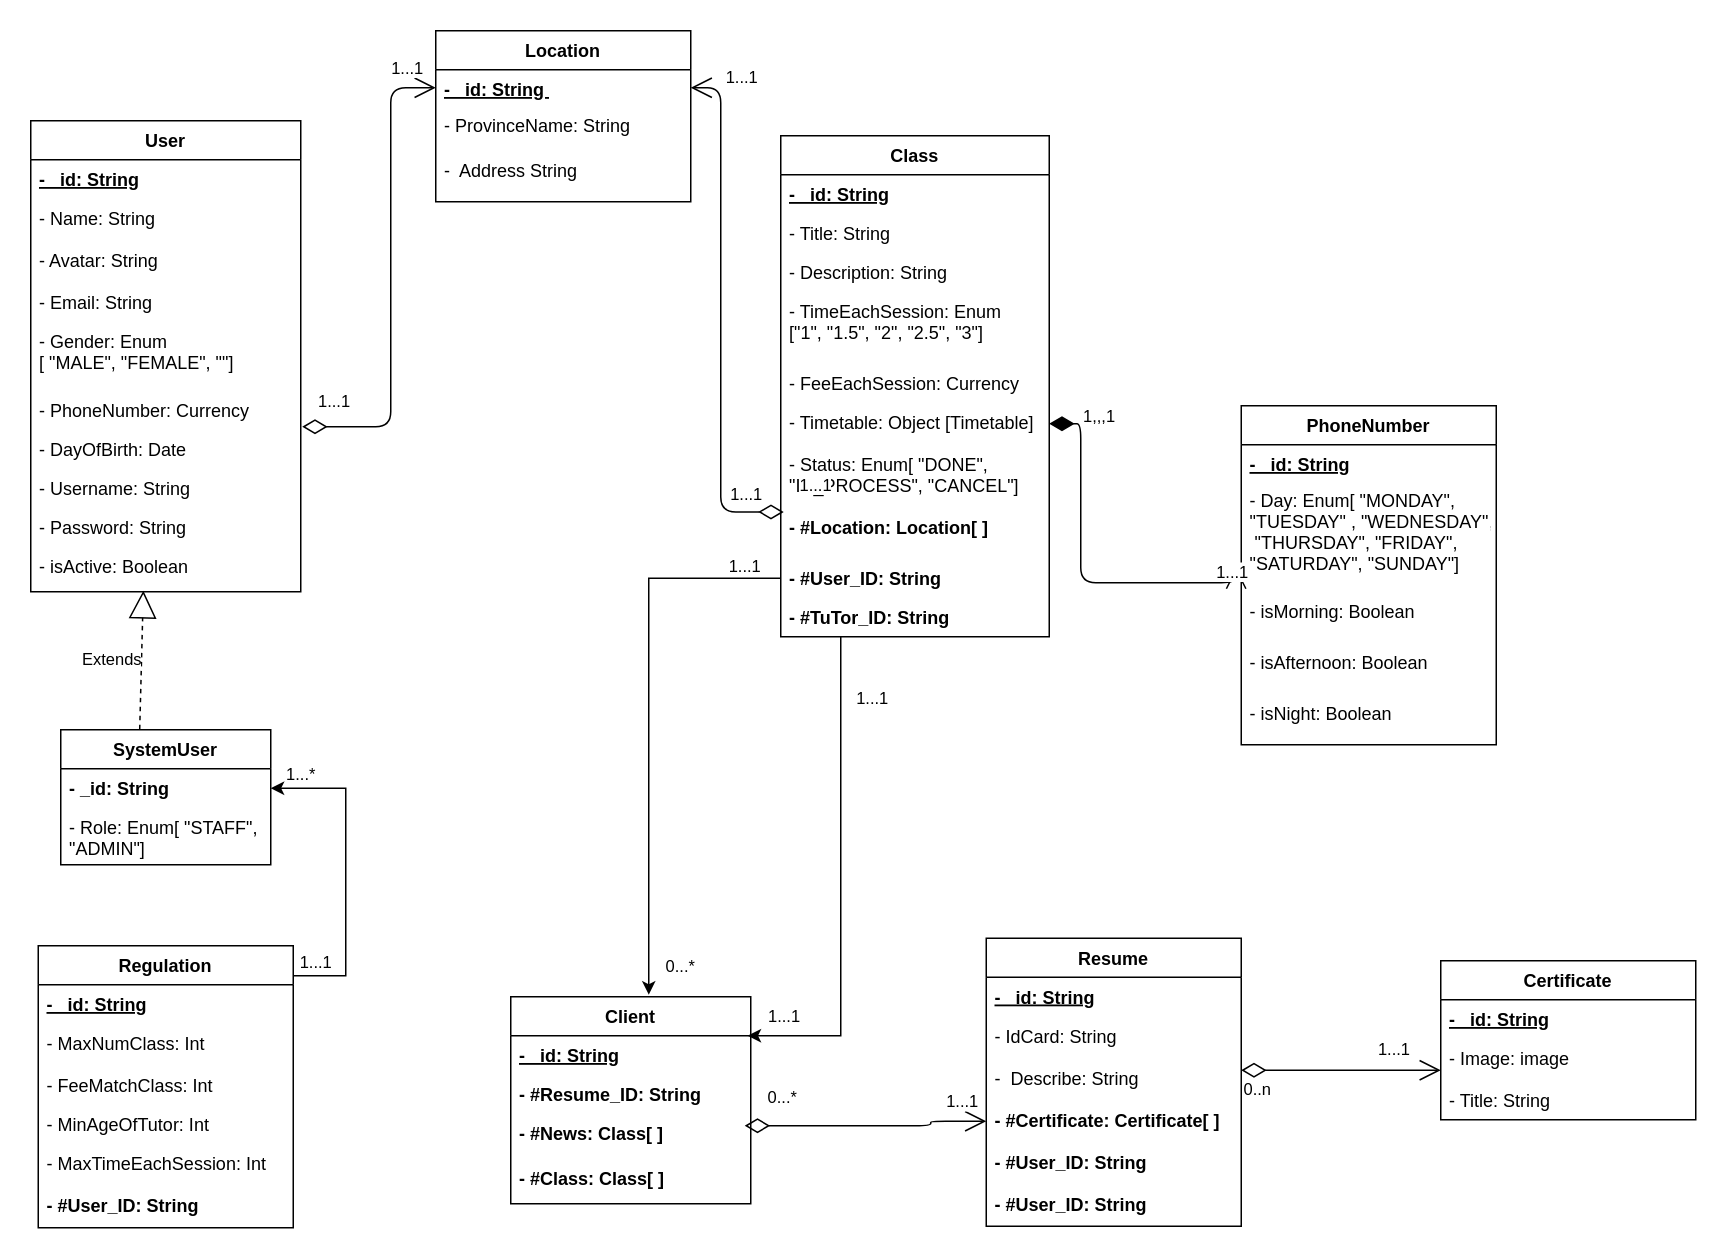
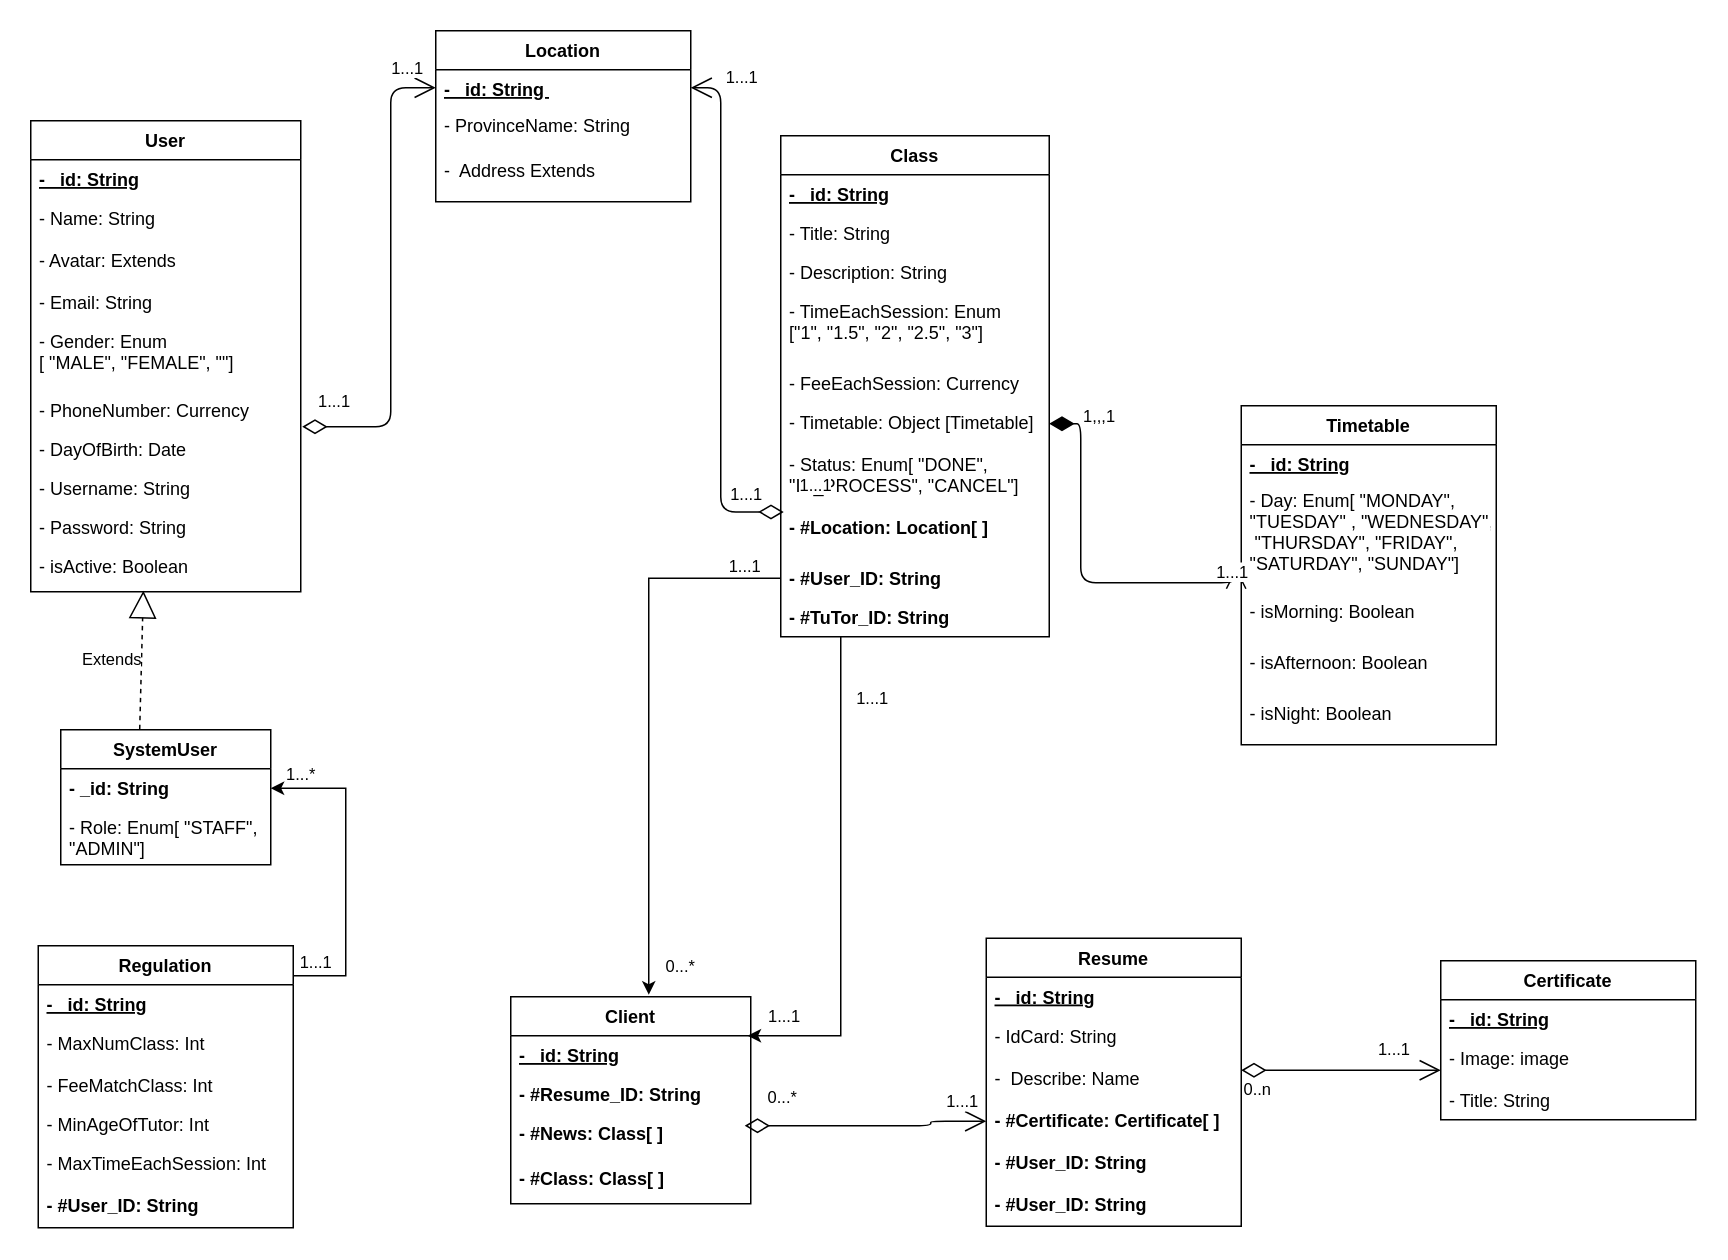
(523, 171) -> (530, 171)
(110, 261) -> (118, 261)
(1368, 426) -> (1368, 426)
(1079, 1079) -> (1071, 1079)
